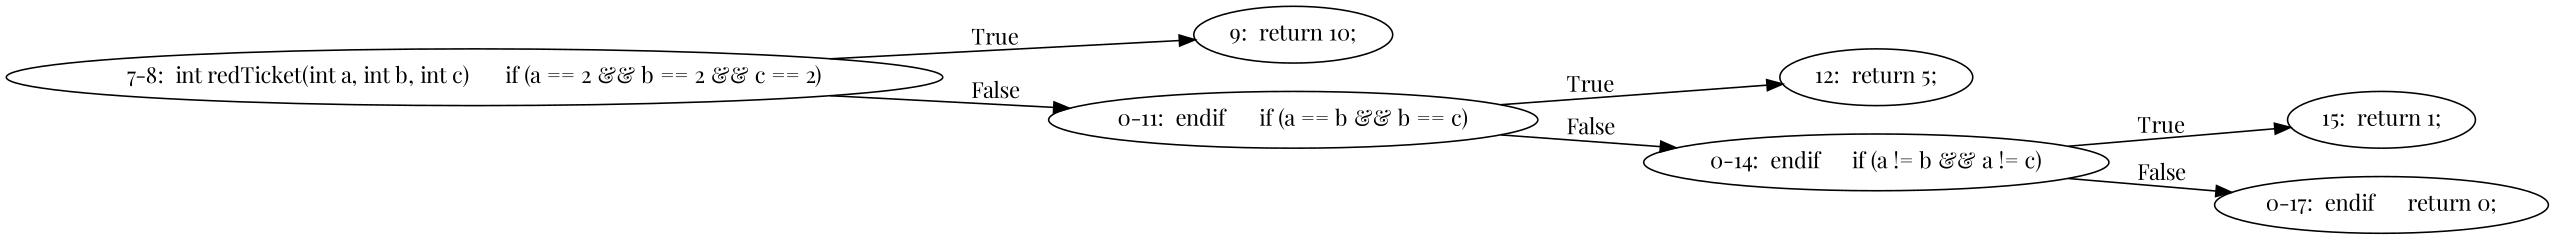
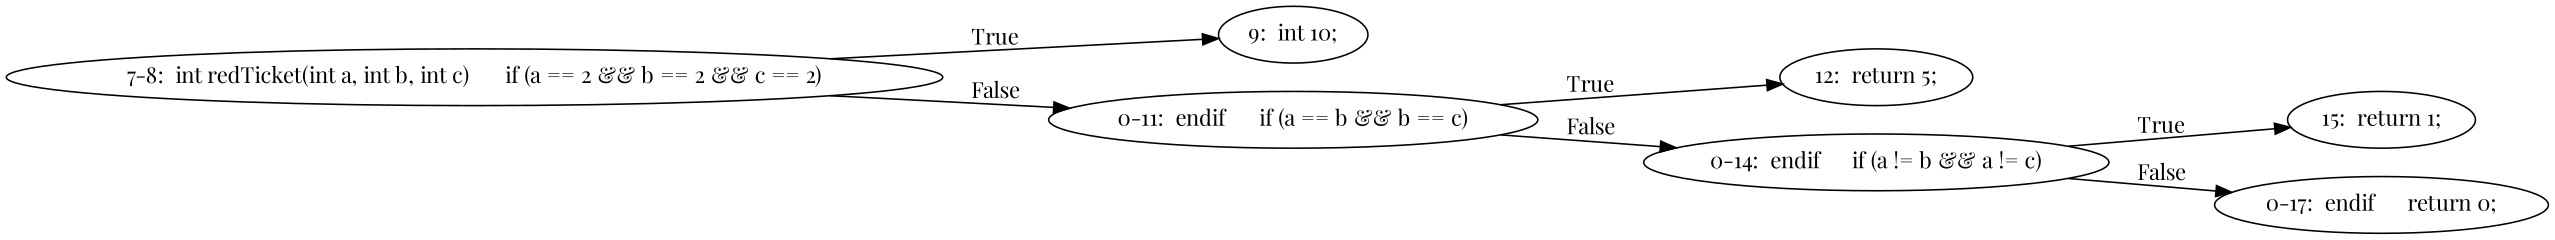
(1293, 35) -> (1293, 35)
